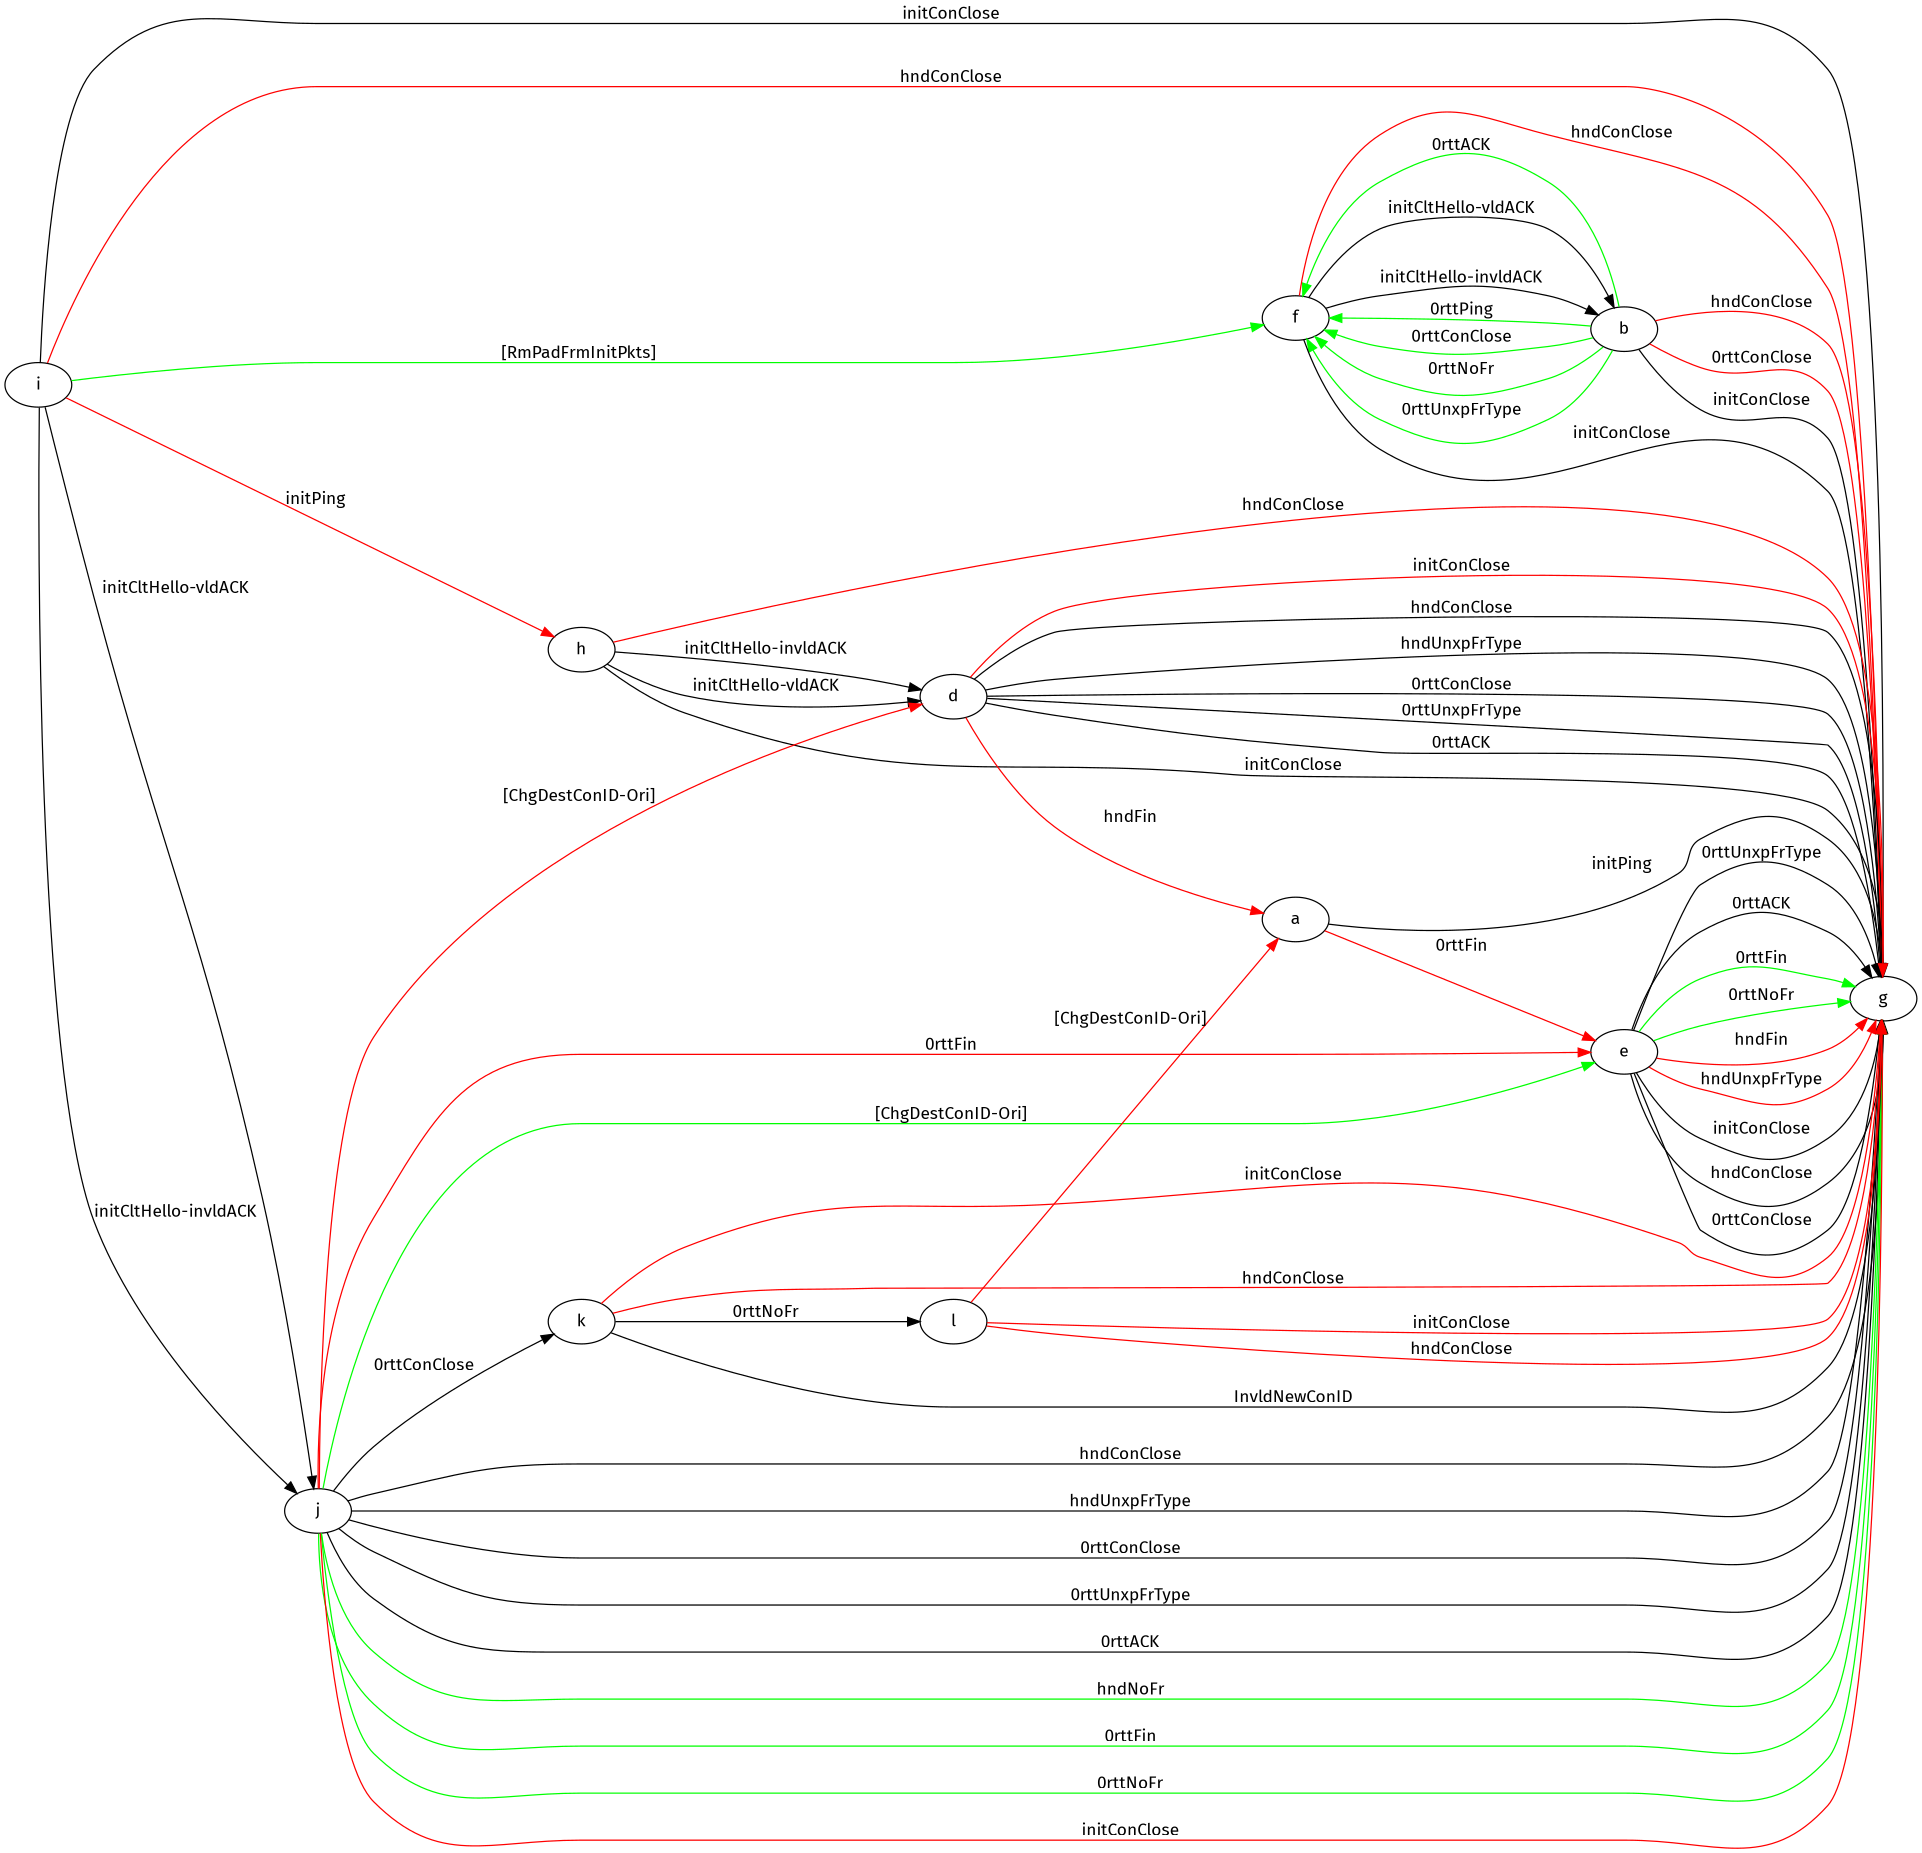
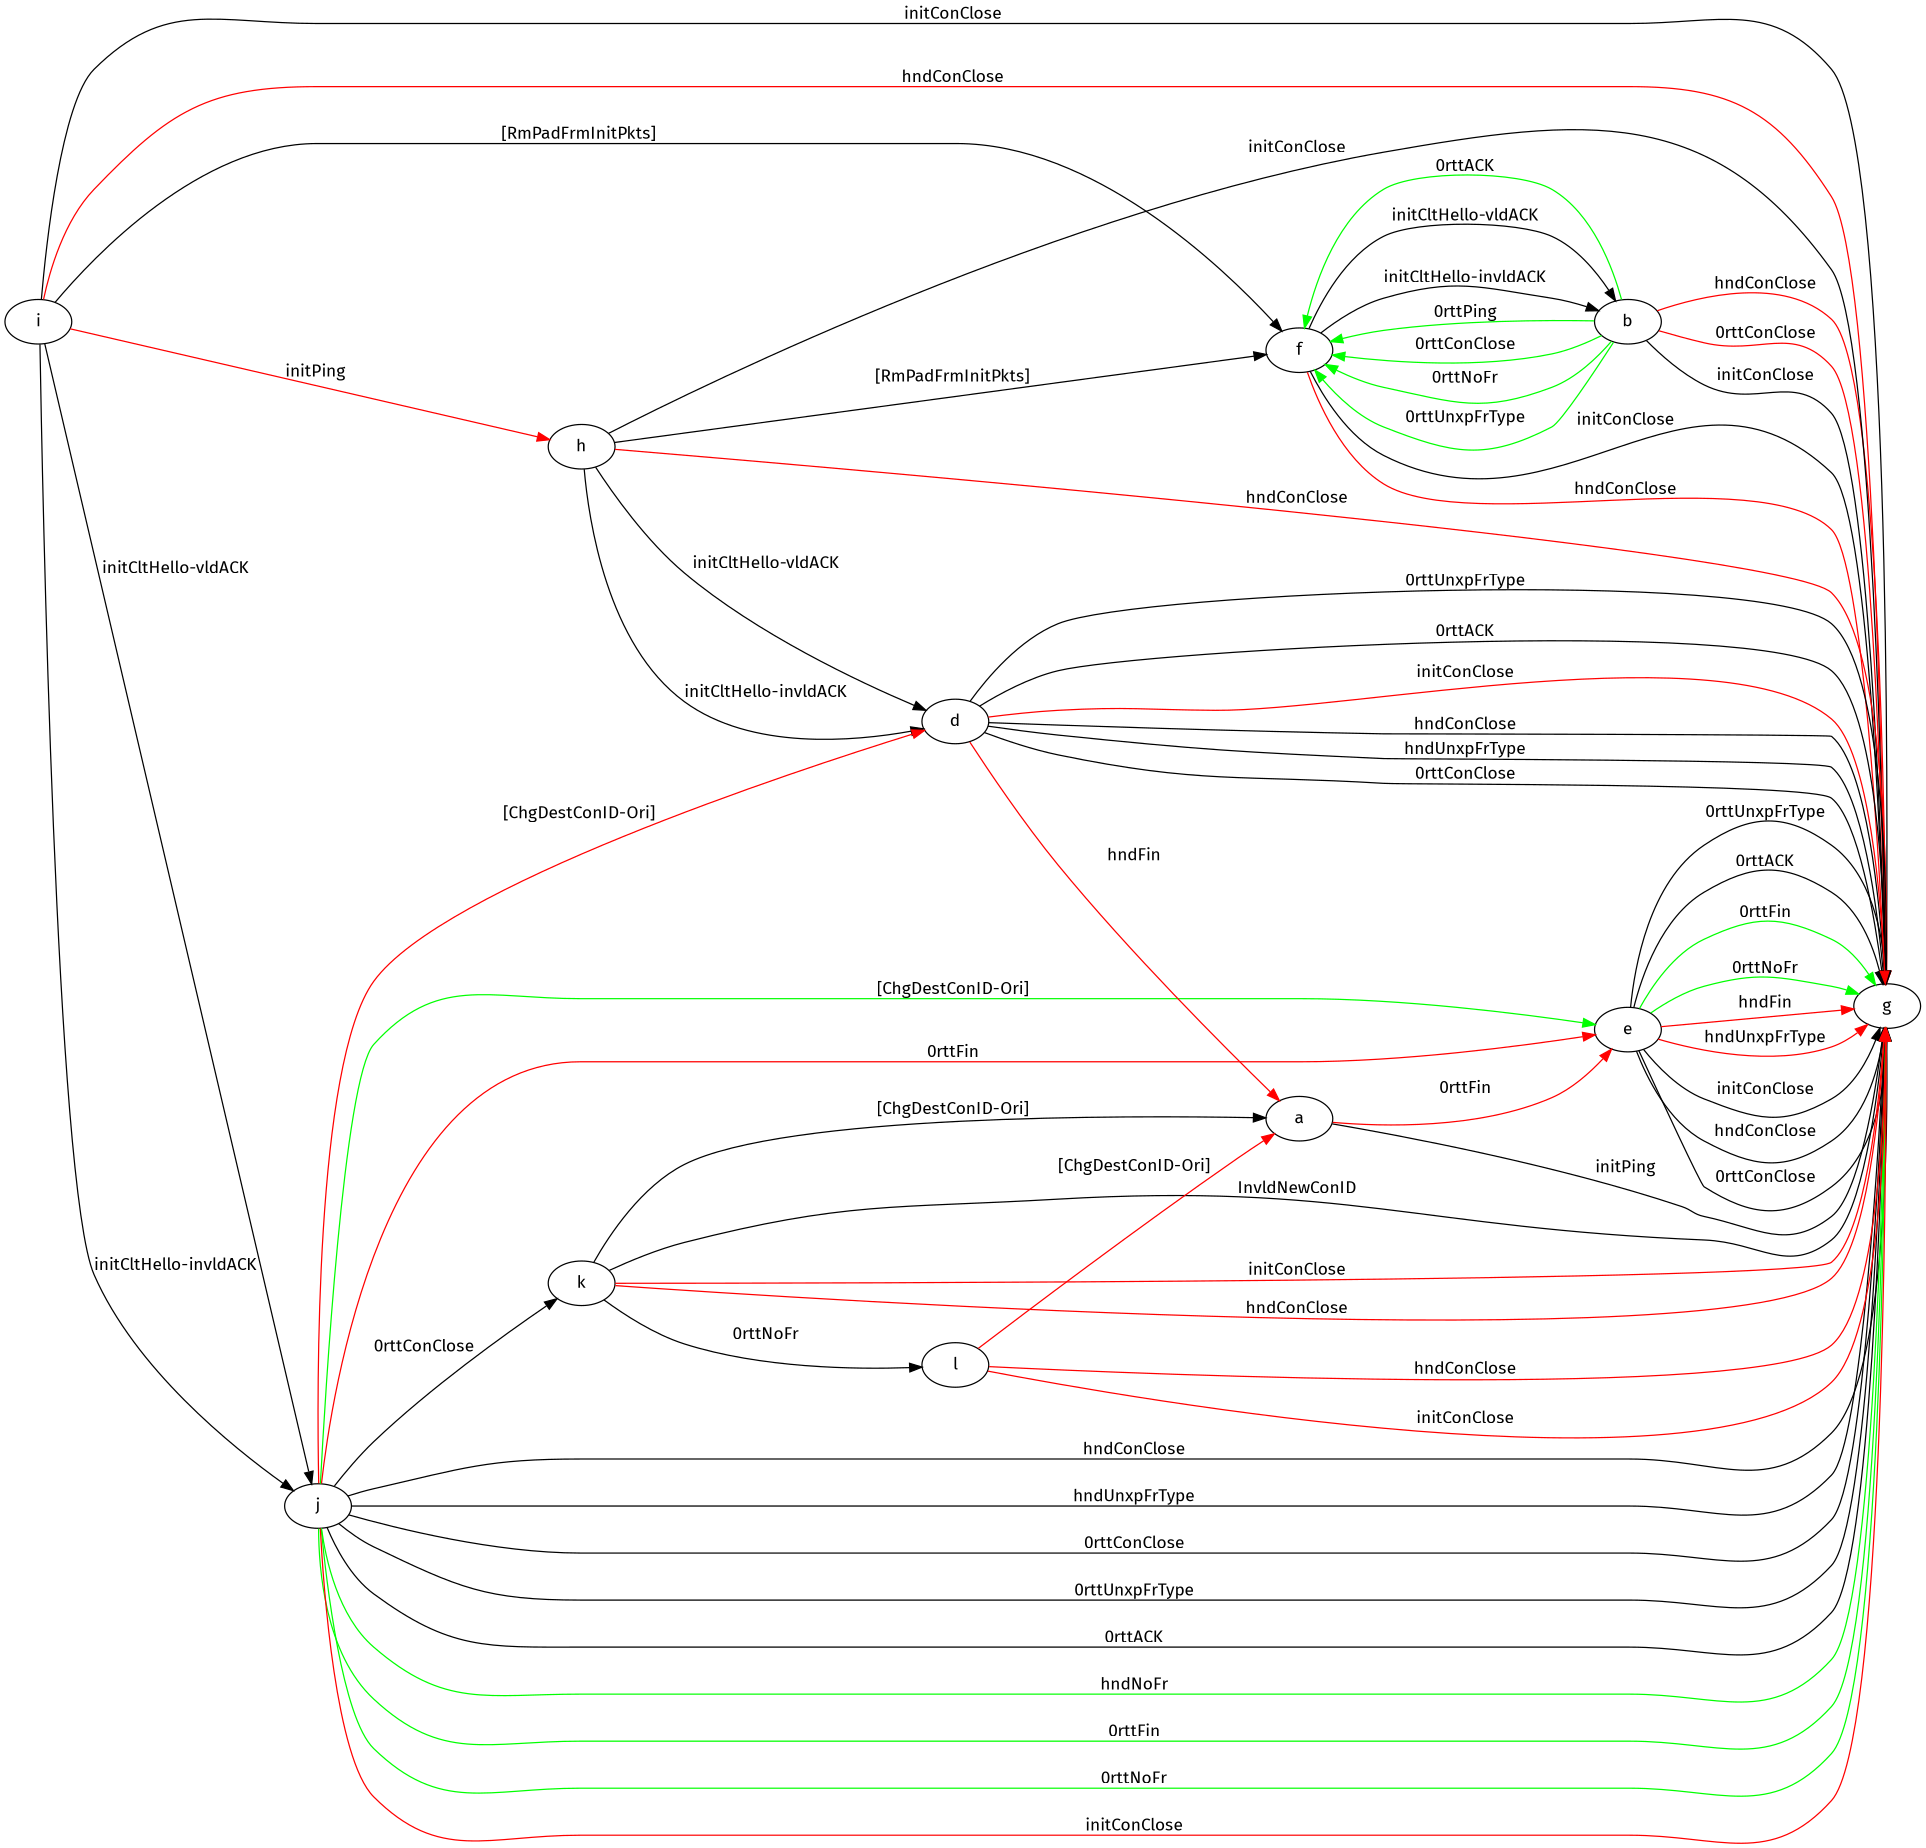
(662, 363) -> (666, 144)
none -> (934, 399)
none -> (899, 1125)
